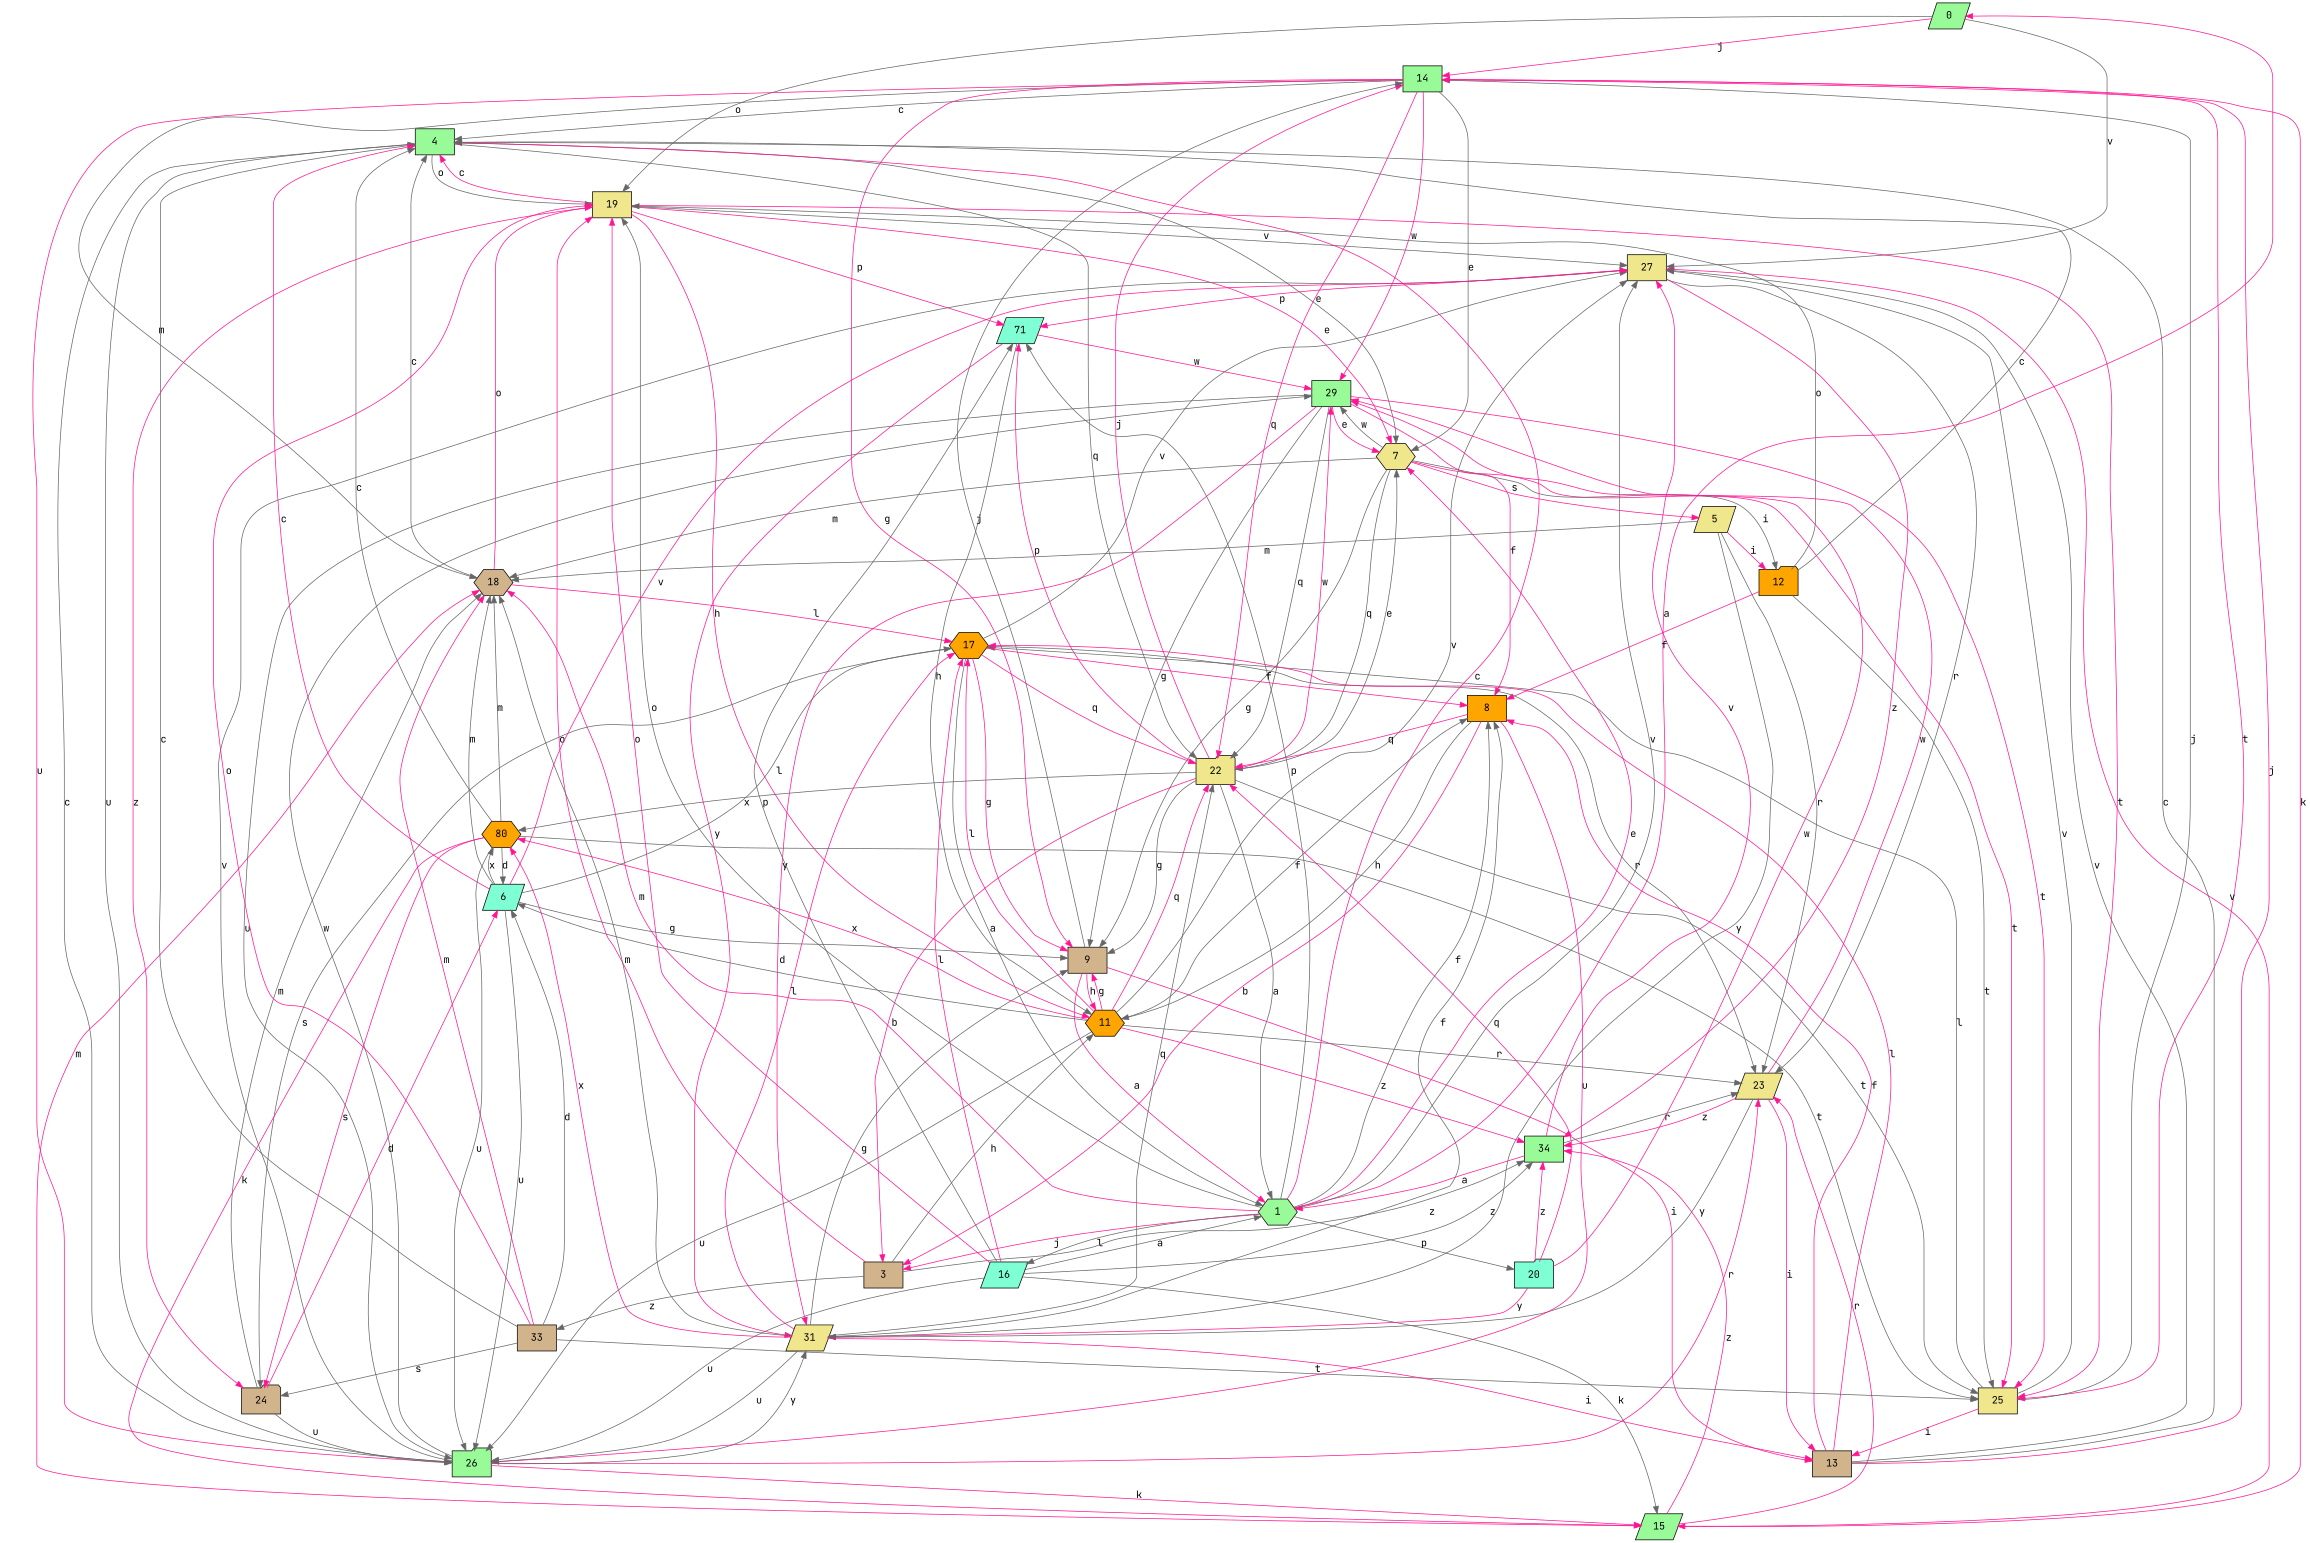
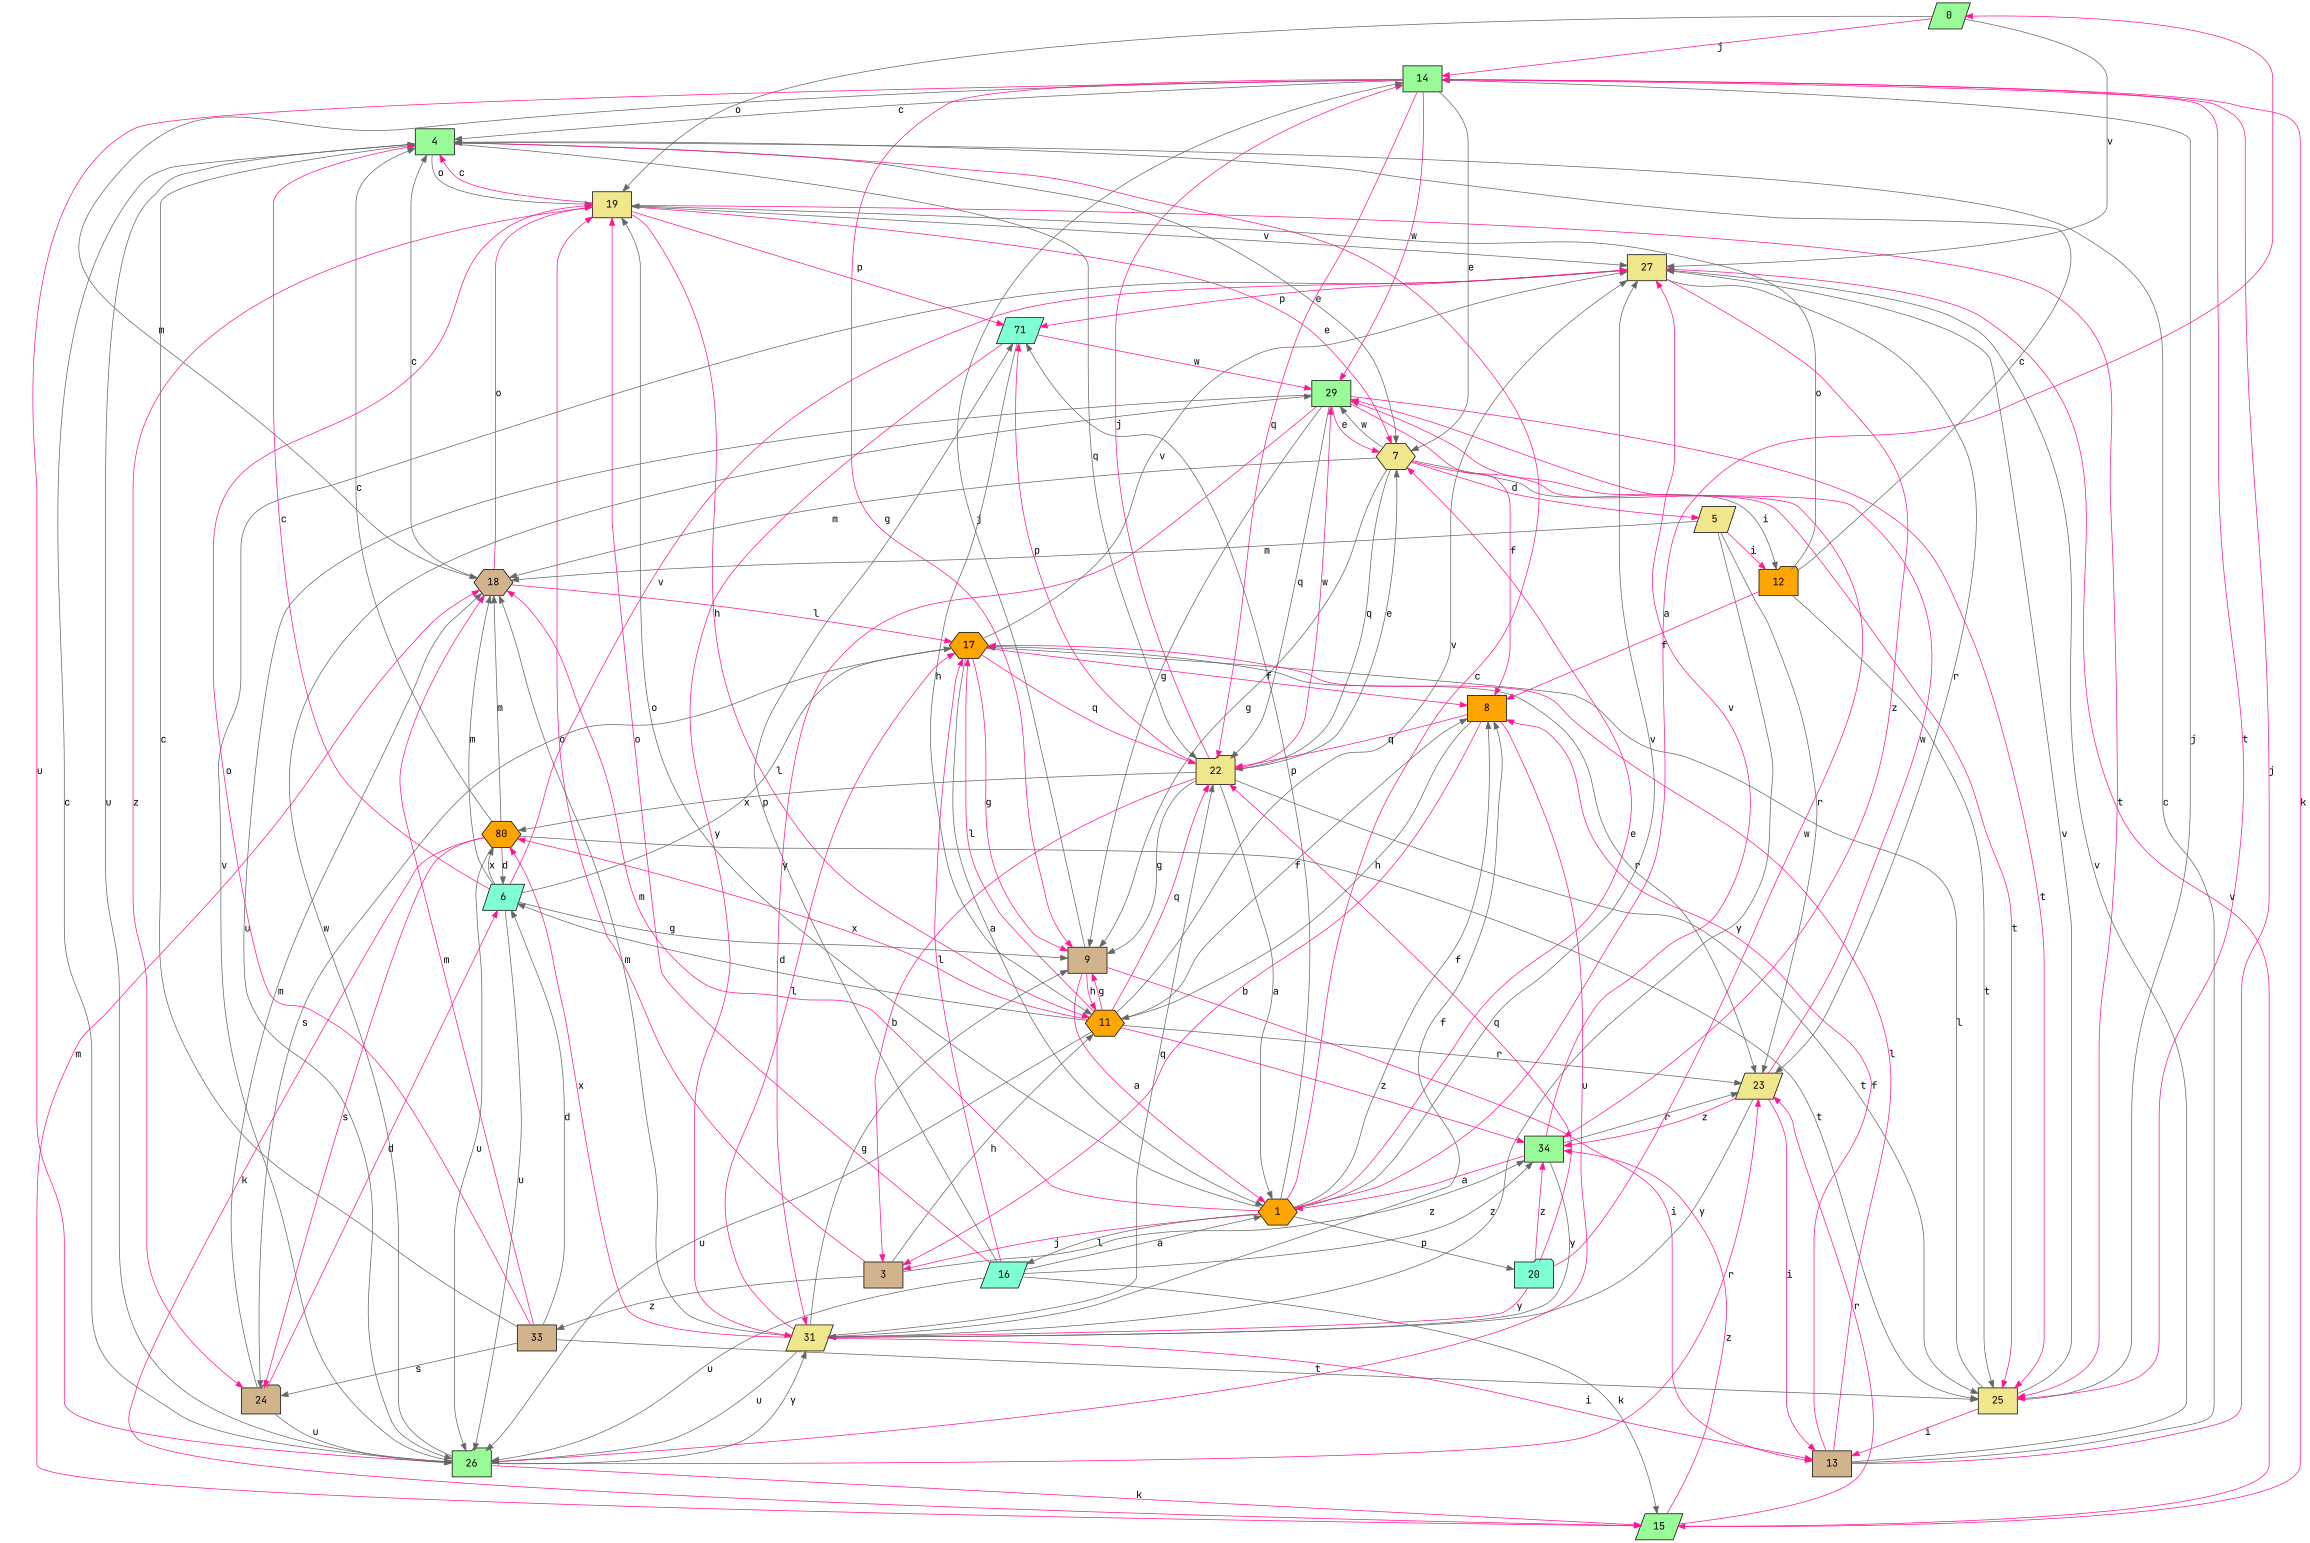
(1515, 488) -> (1515, 488)
(1278, 1212) -> (1278, 1212)
none -> (1268, 1331)
